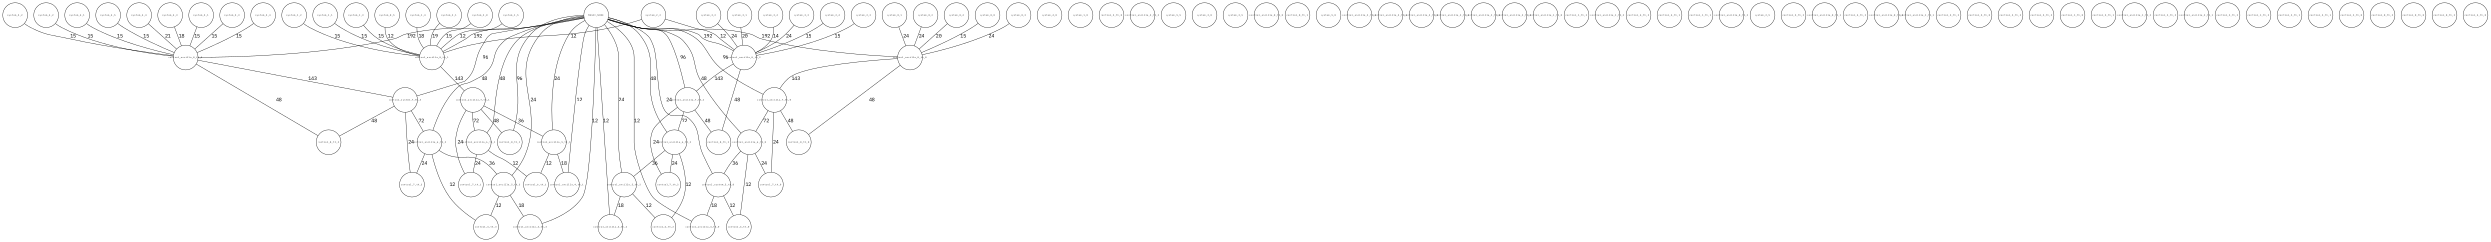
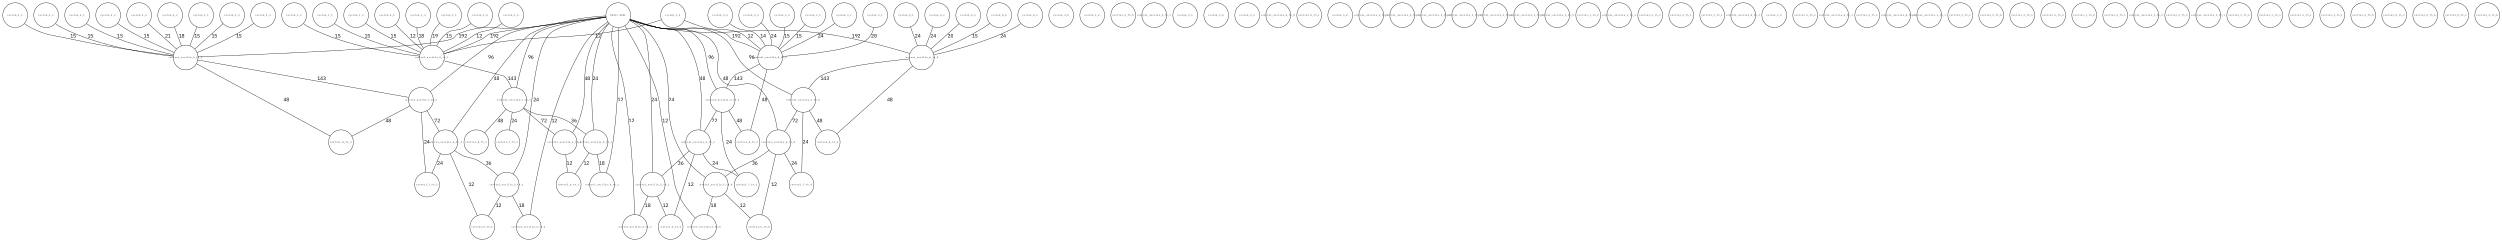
(520, 52) -> (537, 33)
(475, 163) -> none
(718, 185) -> (716, 185)
